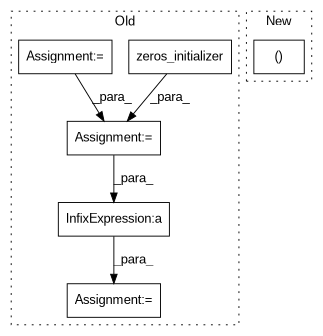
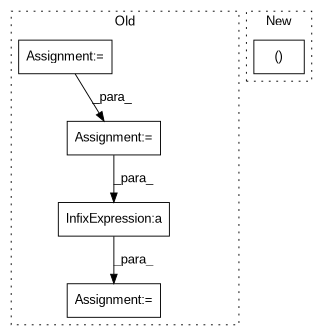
(180, 57) -> none
